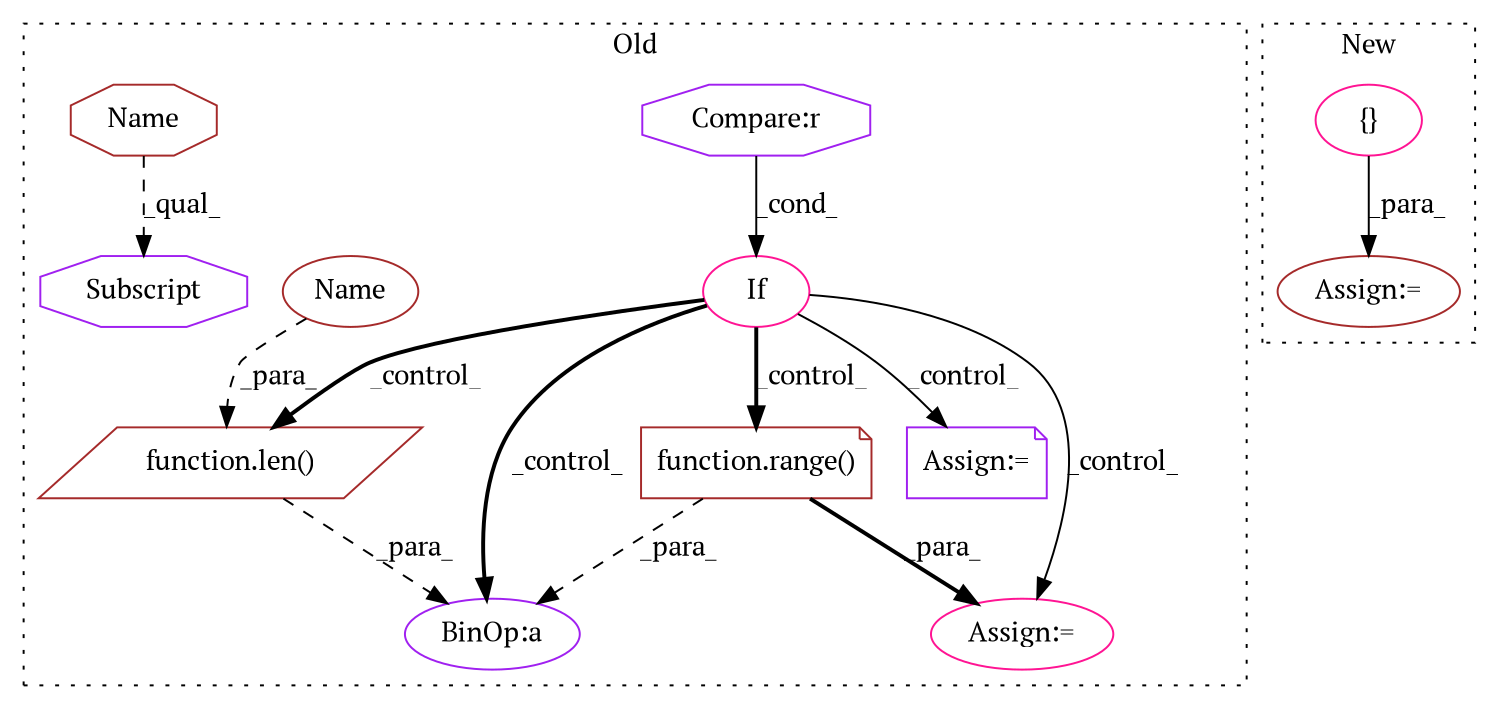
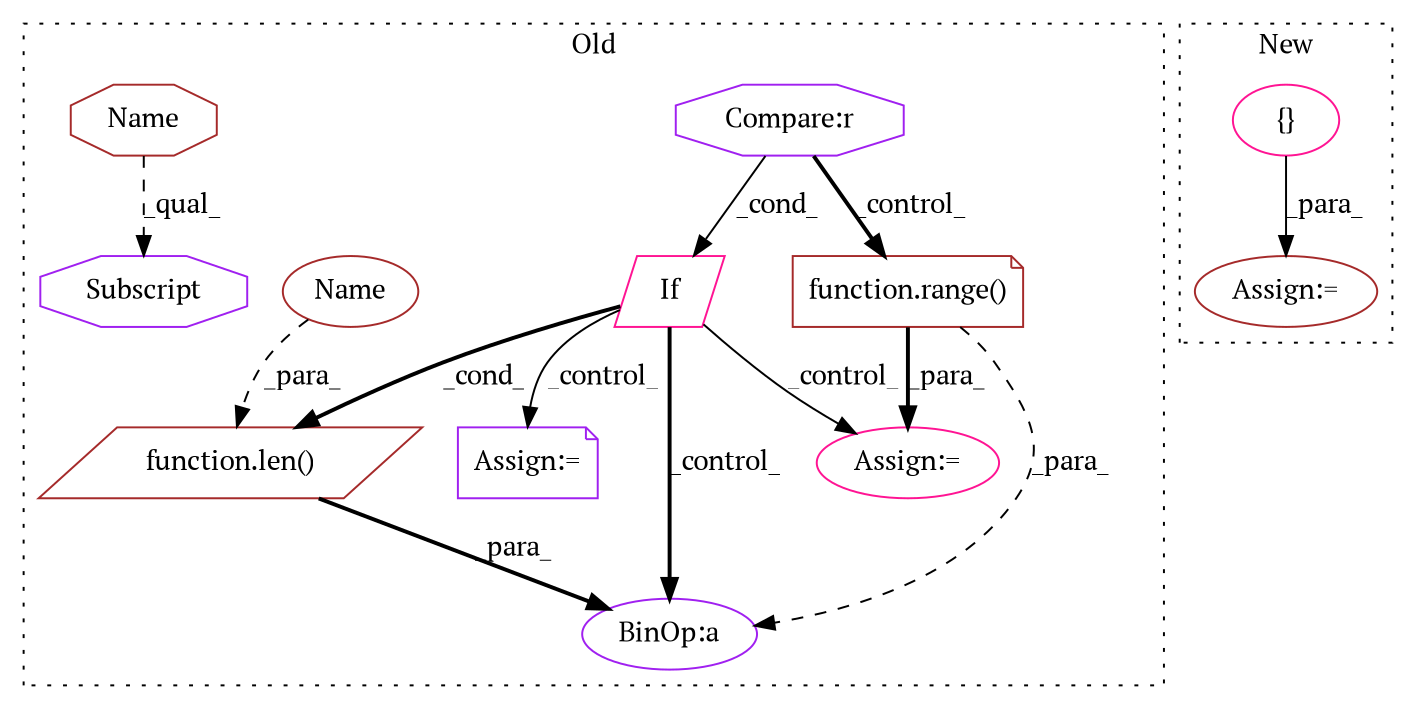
(756, 291) -> (670, 291)
(756, 367) -> (843, 197)
(426, 377) -> (484, 377)
(357, 546) -> (454, 550)
